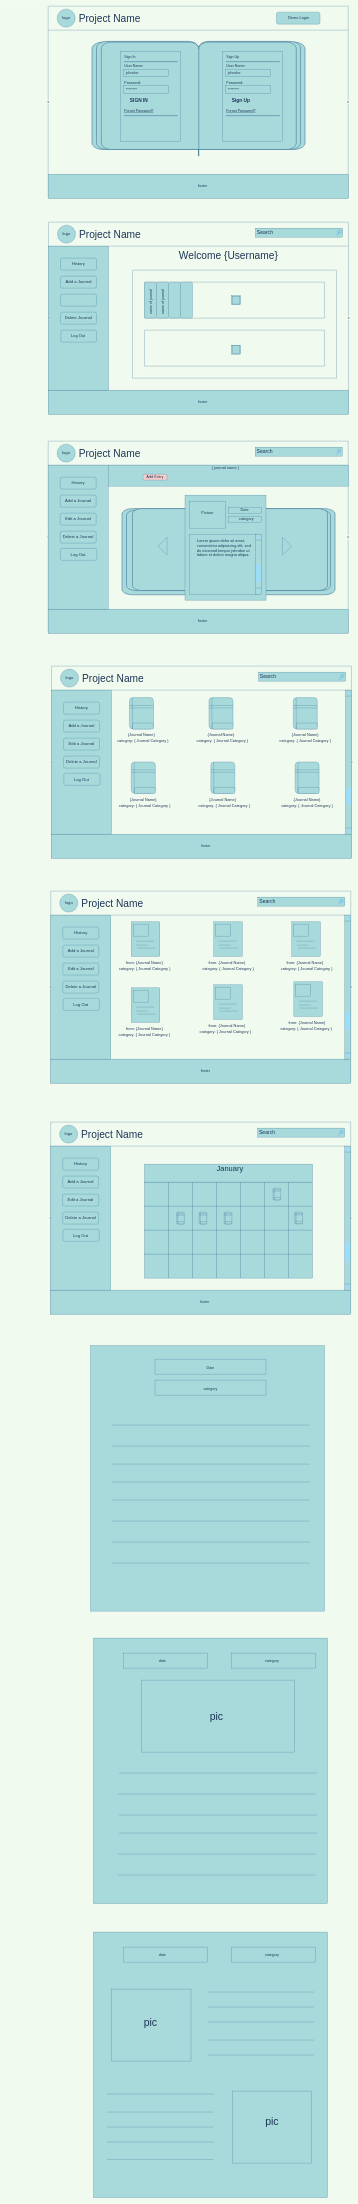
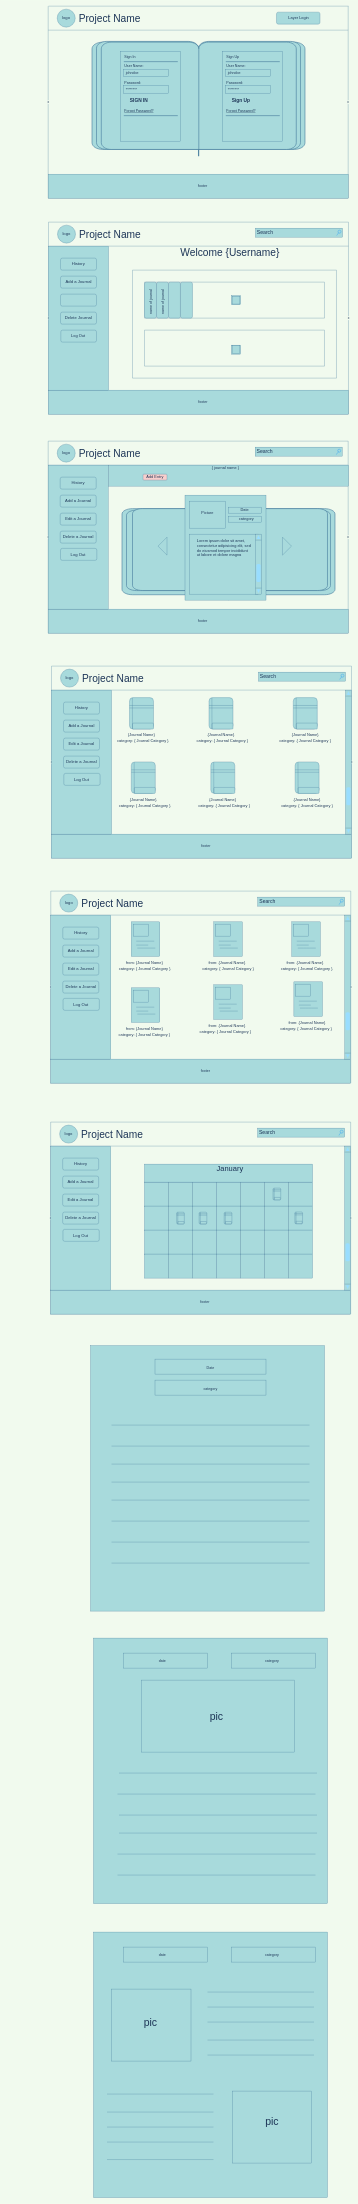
(299, 18) -> (299, 18)
(228, 255) -> (230, 252)
(224, 531) -> (224, 531)
